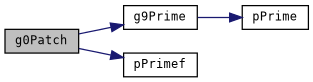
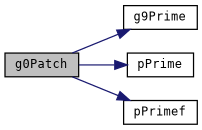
(214, 17) -> (97, 65)
